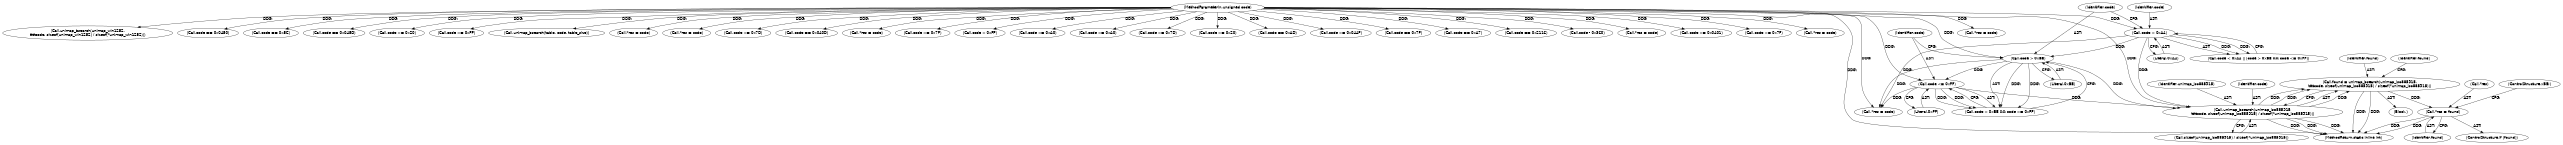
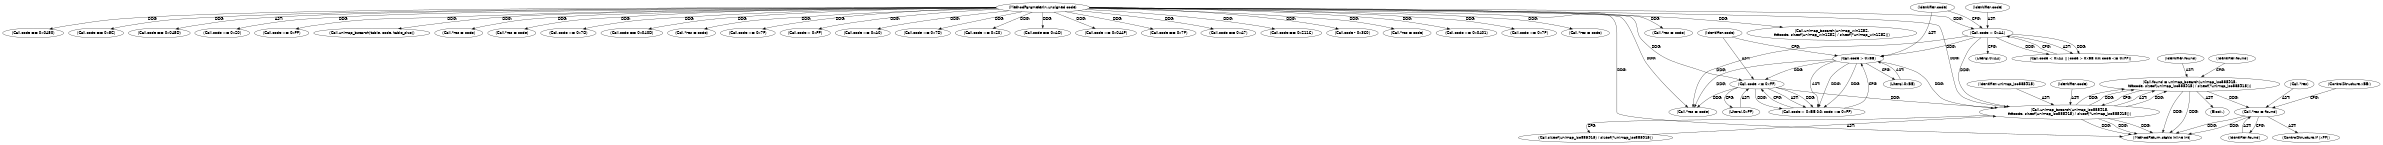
(1639, 11) -> none
(453, 19) -> (279, 19)
(1038, 33) -> none
(2161, 46) -> none
(2492, 138) -> (2306, 138)
